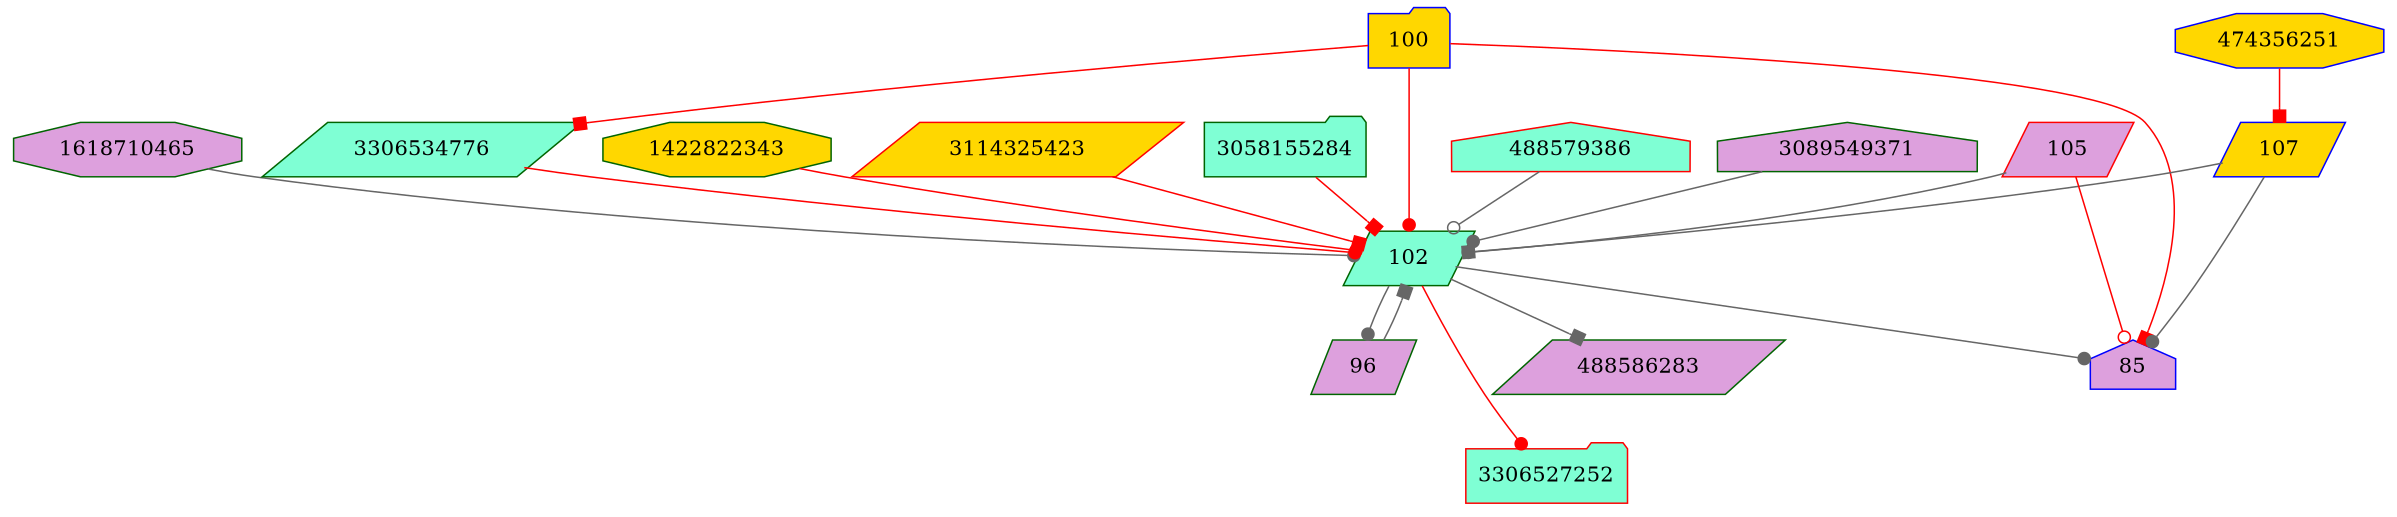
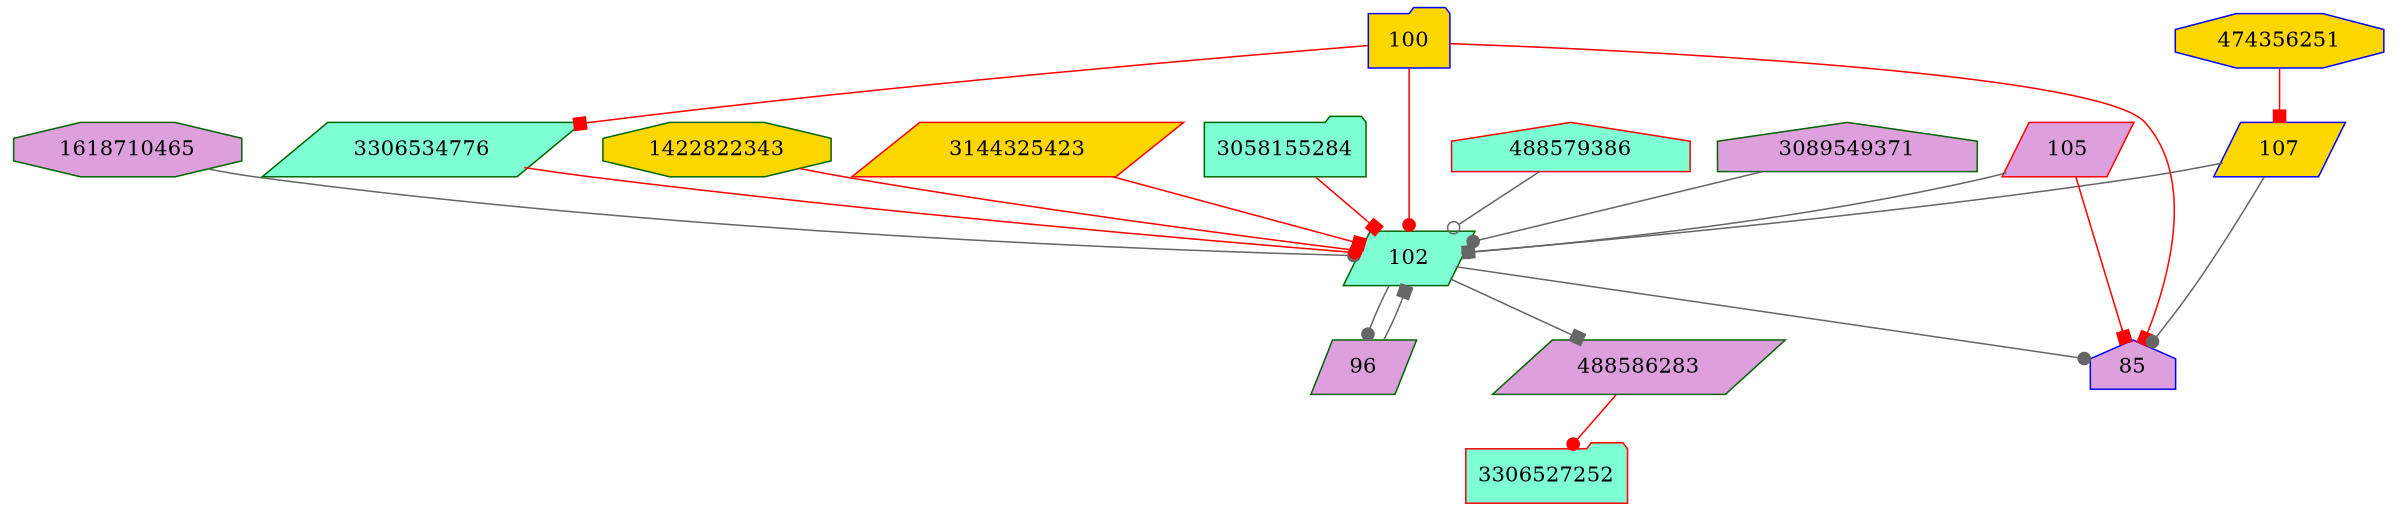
(1018, 150) -> (1018, 150)
(2099, 254) -> (2099, 254)
(1466, 365) -> (1597, 417)
